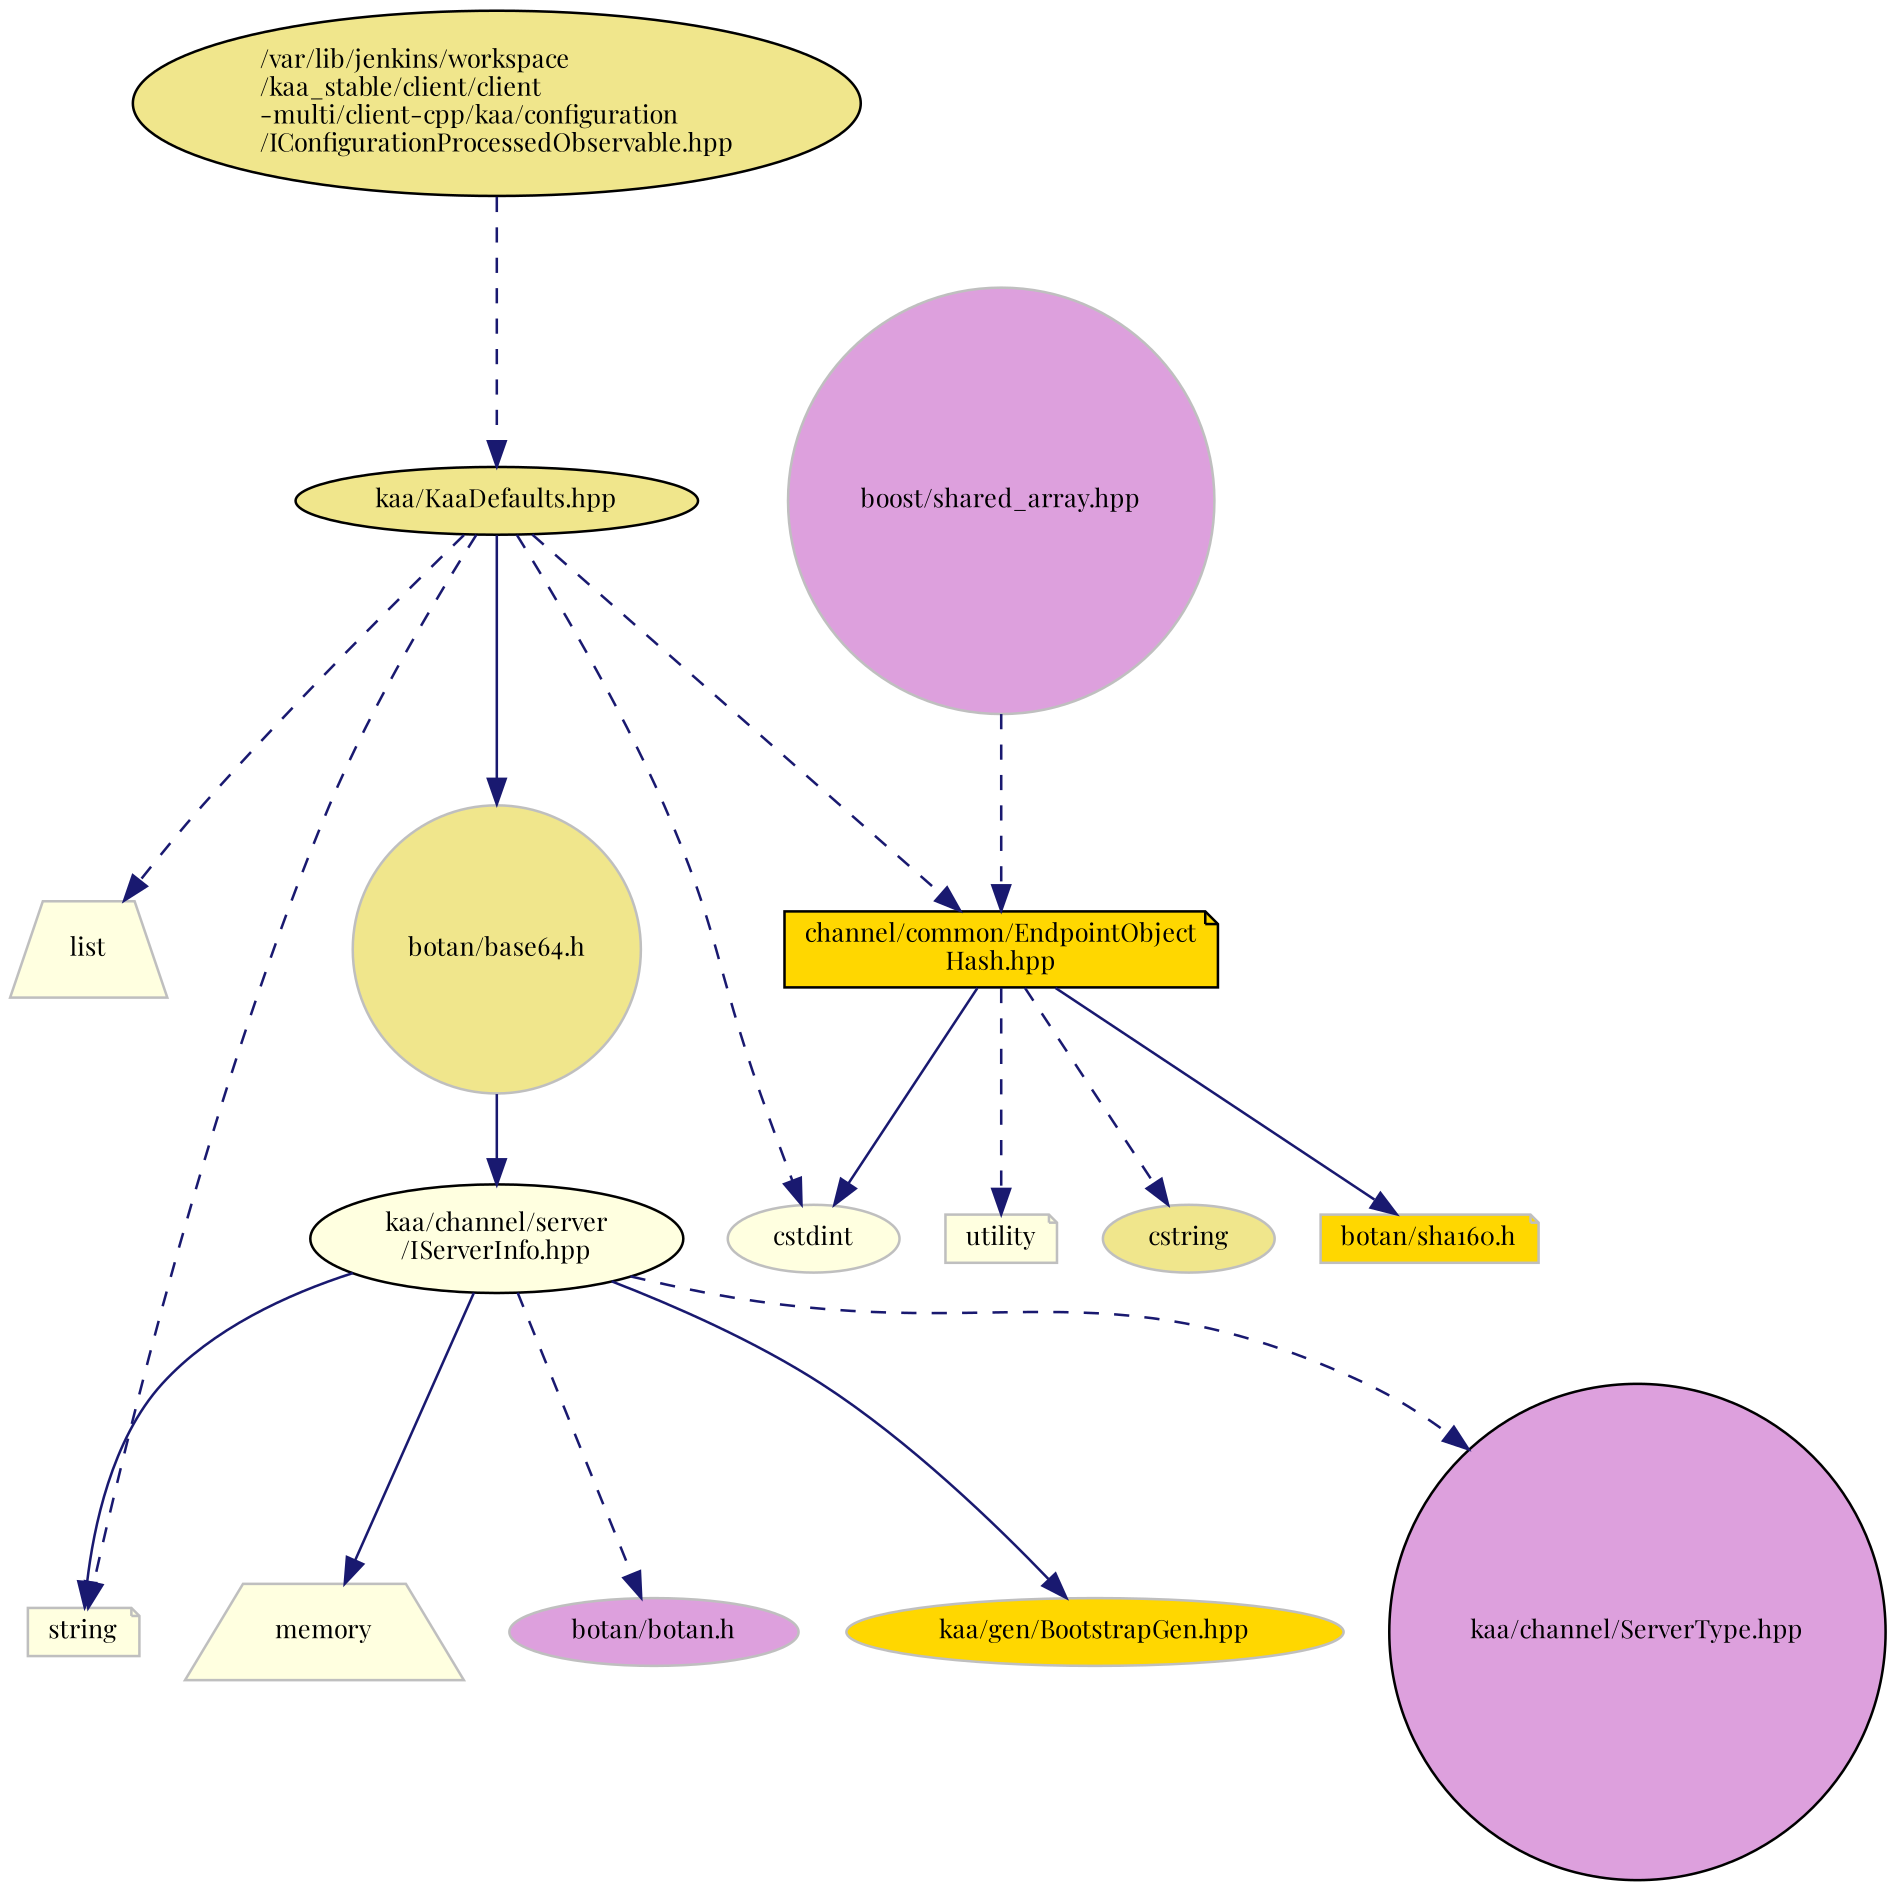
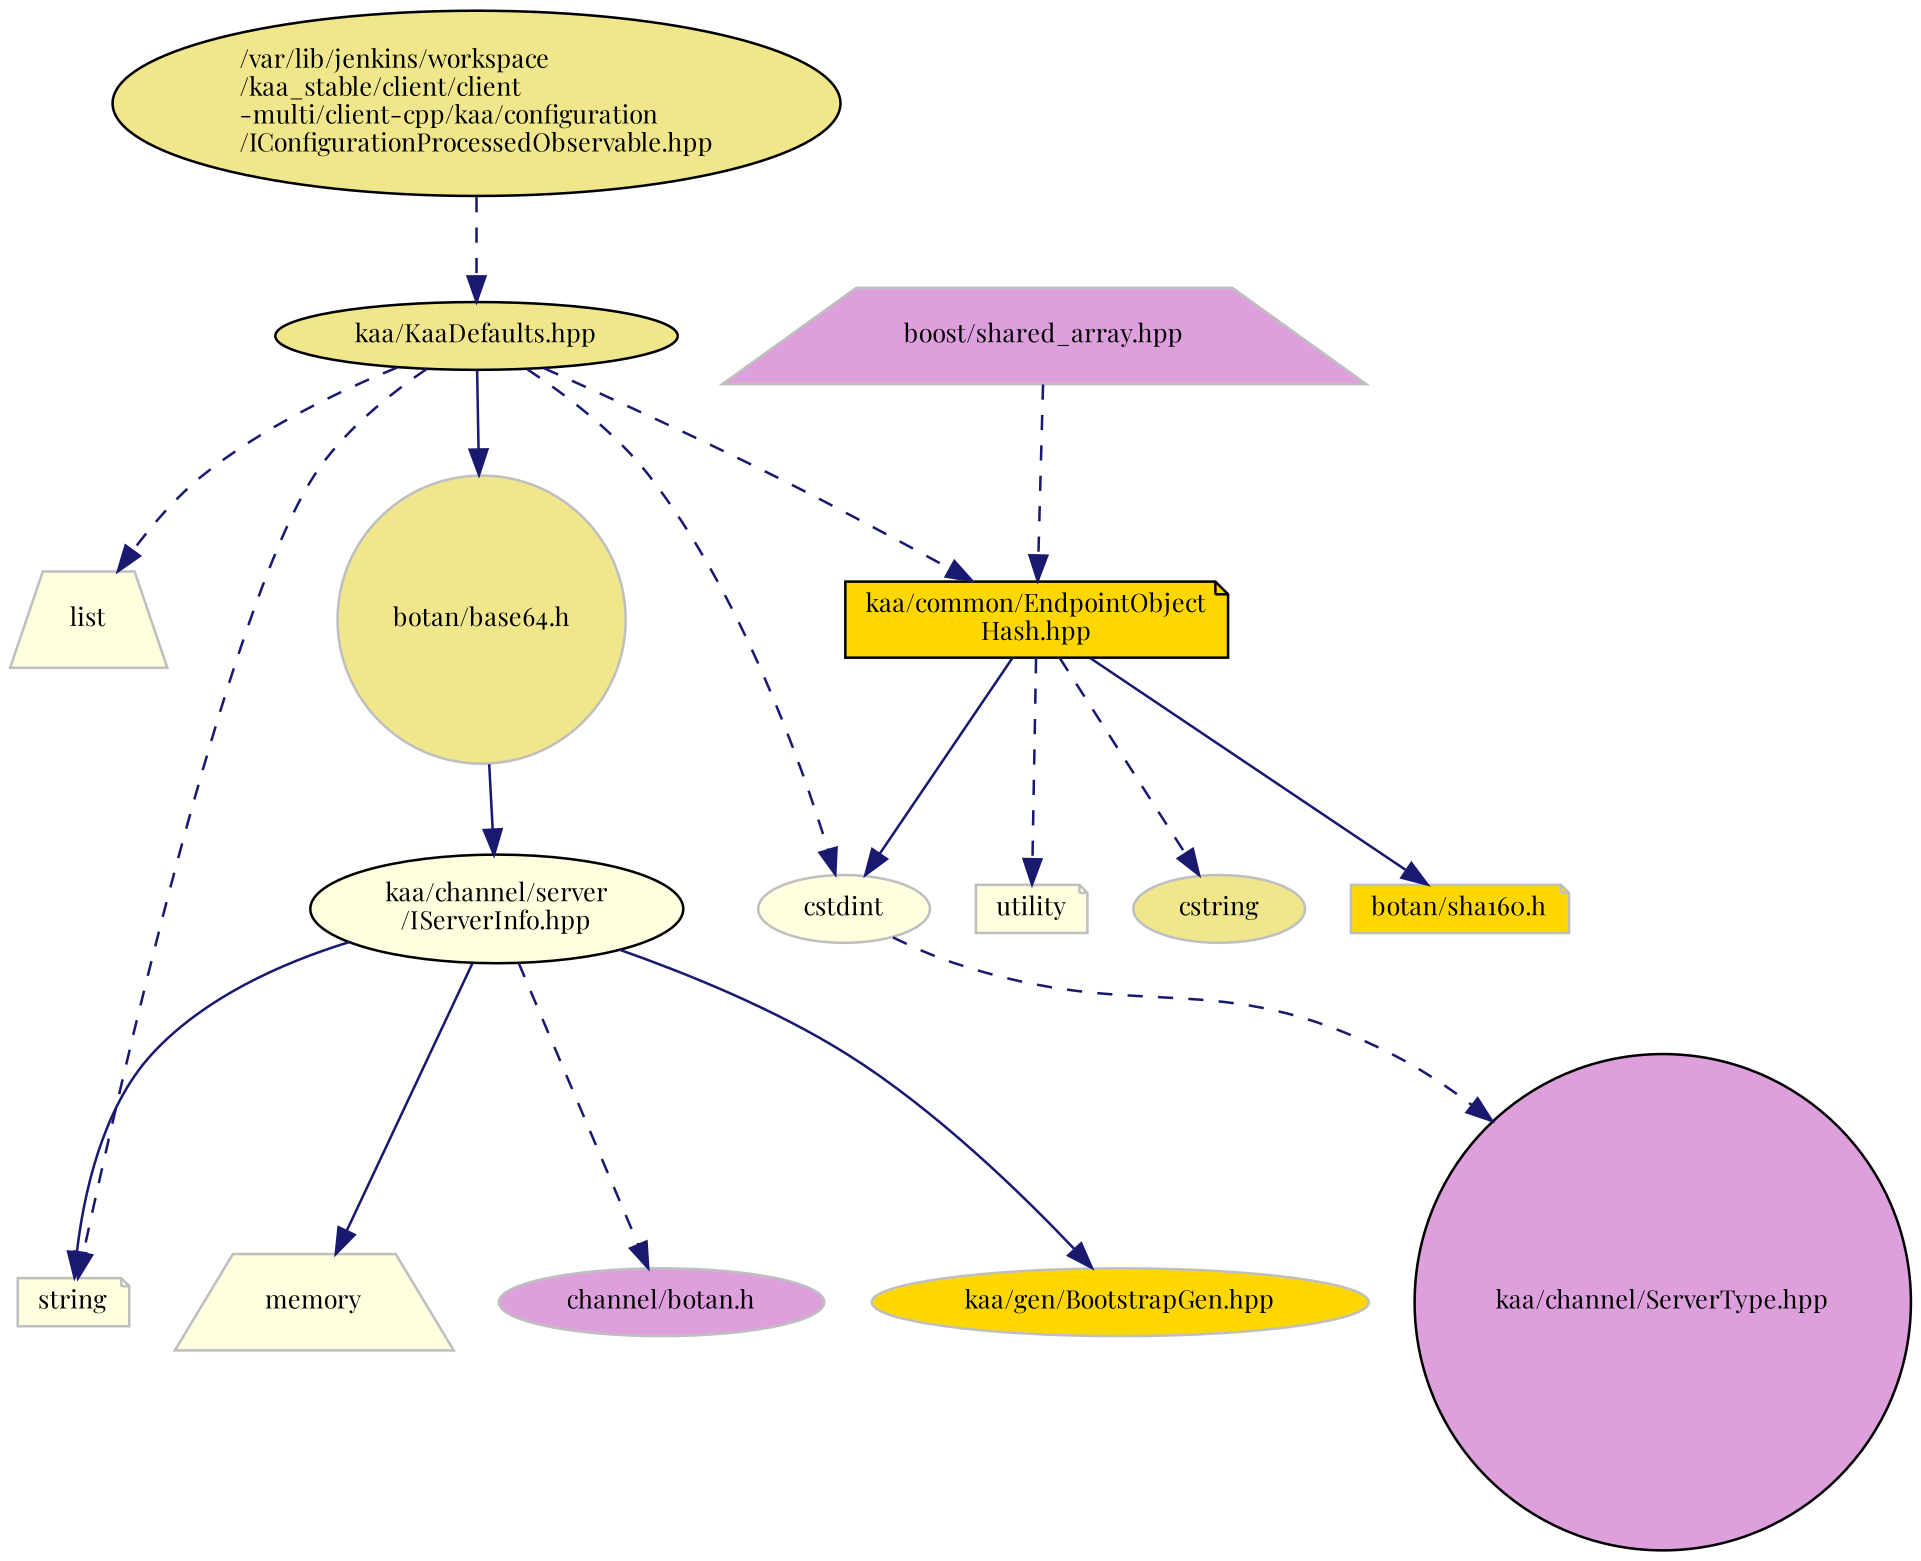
(1001, 501) -> (1044, 336)
(1001, 949) -> (1037, 620)
(1050, 1312) -> (1190, 999)
(654, 1632) -> (662, 1302)
